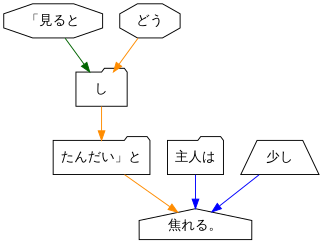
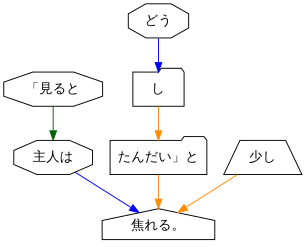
(75, 51) -> (53, 119)
(129, 51) -> (158, 50)
(195, 157) -> (53, 157)
(239, 190) -> (212, 191)
